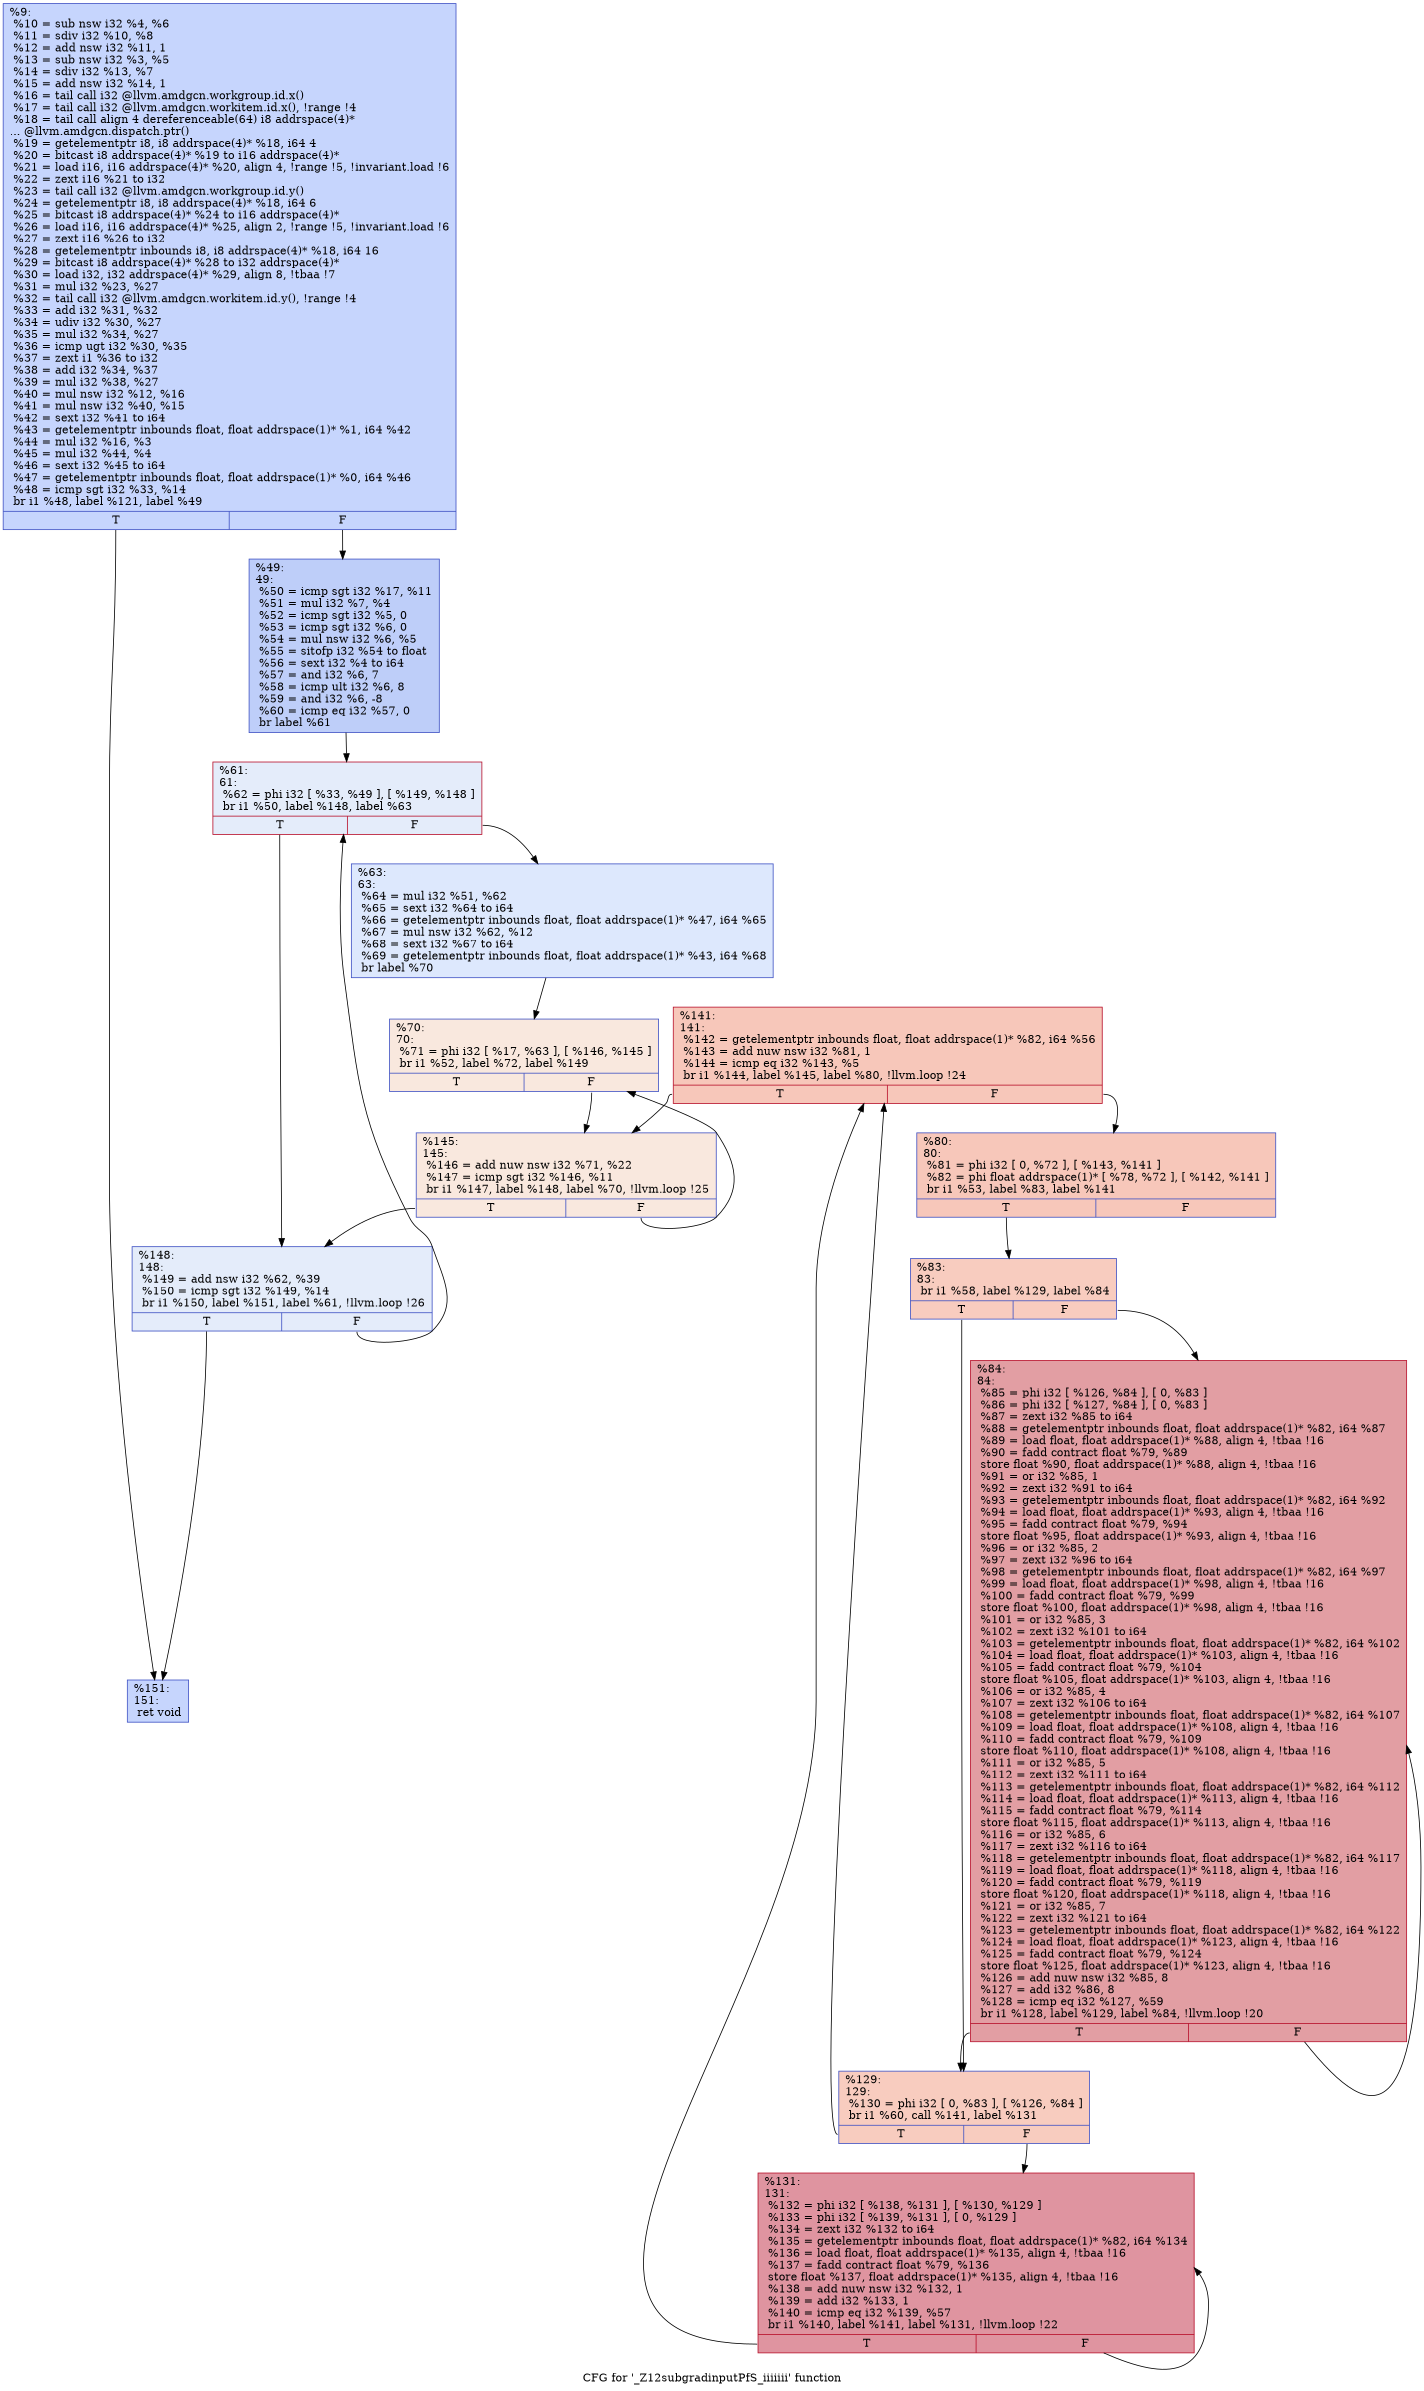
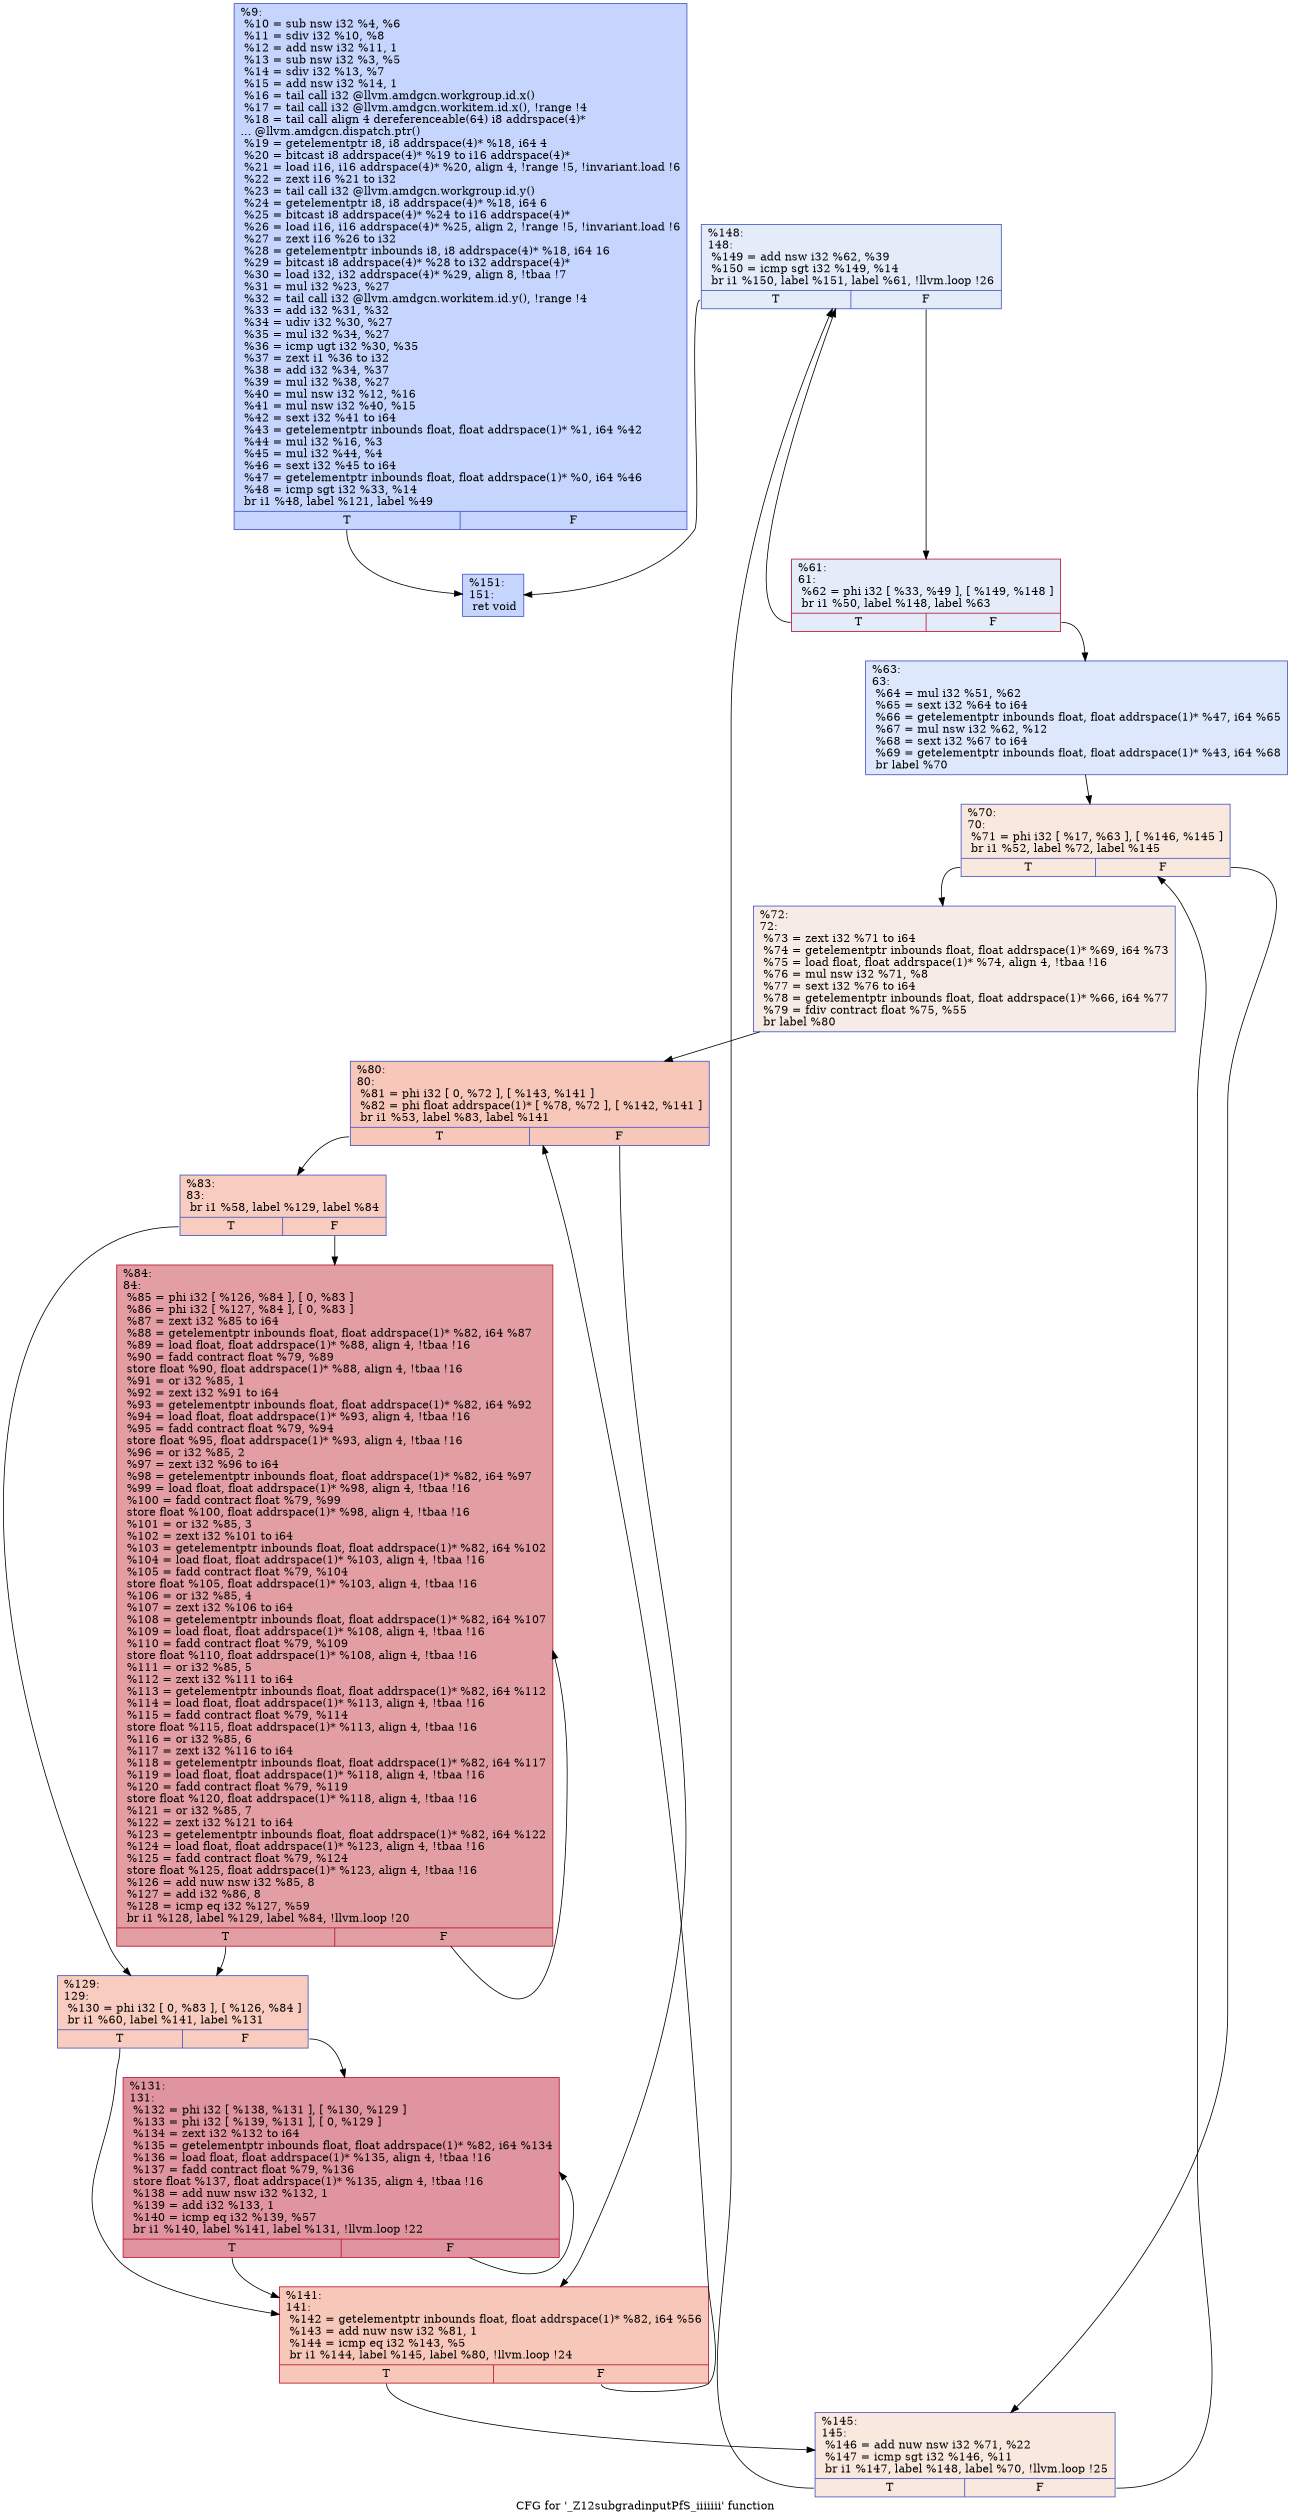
(344, 646) -> none
none -> (964, 969)
(493, 1064) -> (1064, 849)
none -> (680, 1722)
(941, 2116) -> (164, 2020)
